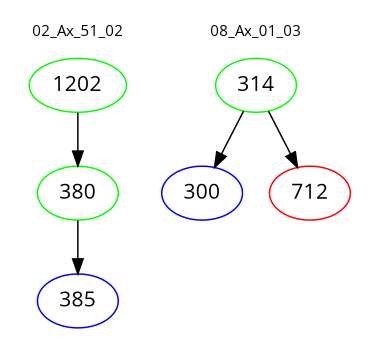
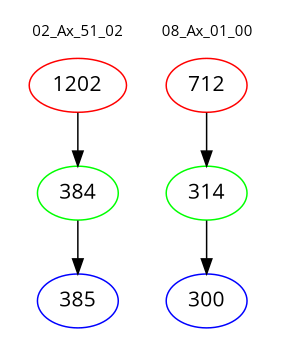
(256, 32) -> (207, 32)
(78, 85) -> (78, 85)
(280, 133) -> (207, 132)
(78, 193) -> (78, 193)
